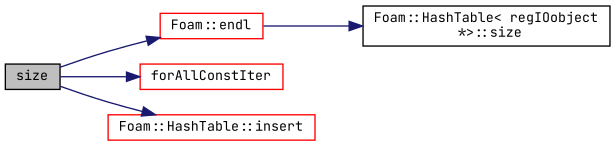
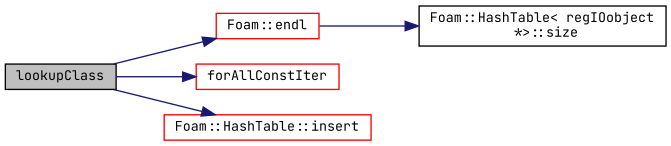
(33, 77) -> (61, 77)
